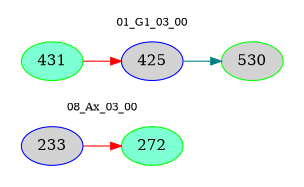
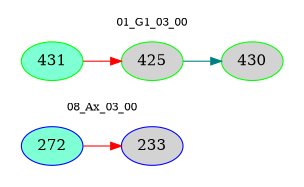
(152, 61) -> (152, 61)
(252, 61) -> (252, 61)
(97, 146) -> (97, 146)
(152, 146) -> (52, 146)
